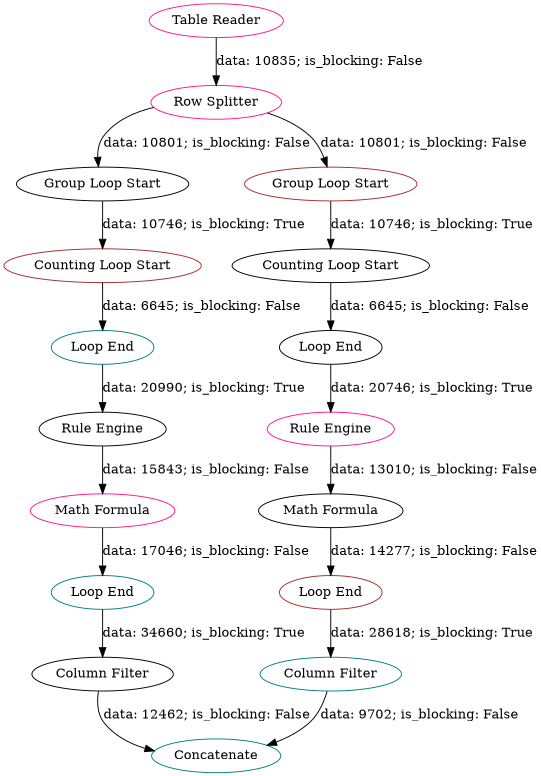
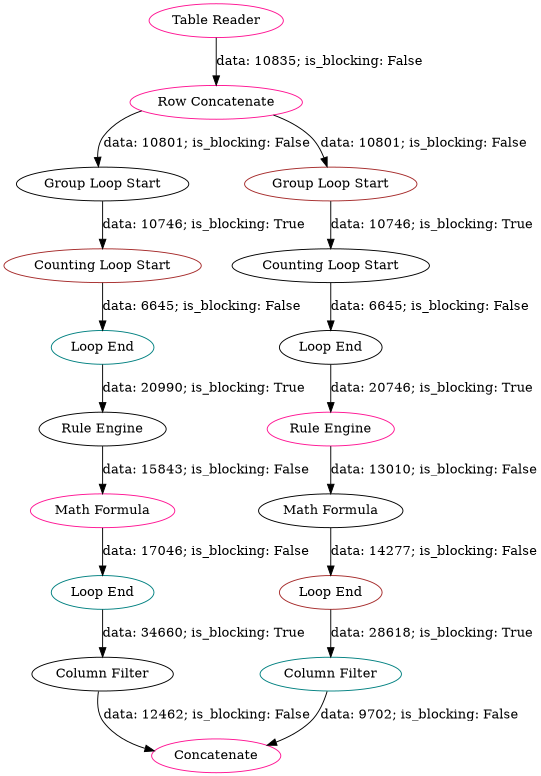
(216, 102) -> (216, 102)
(216, 756) -> (216, 756)
